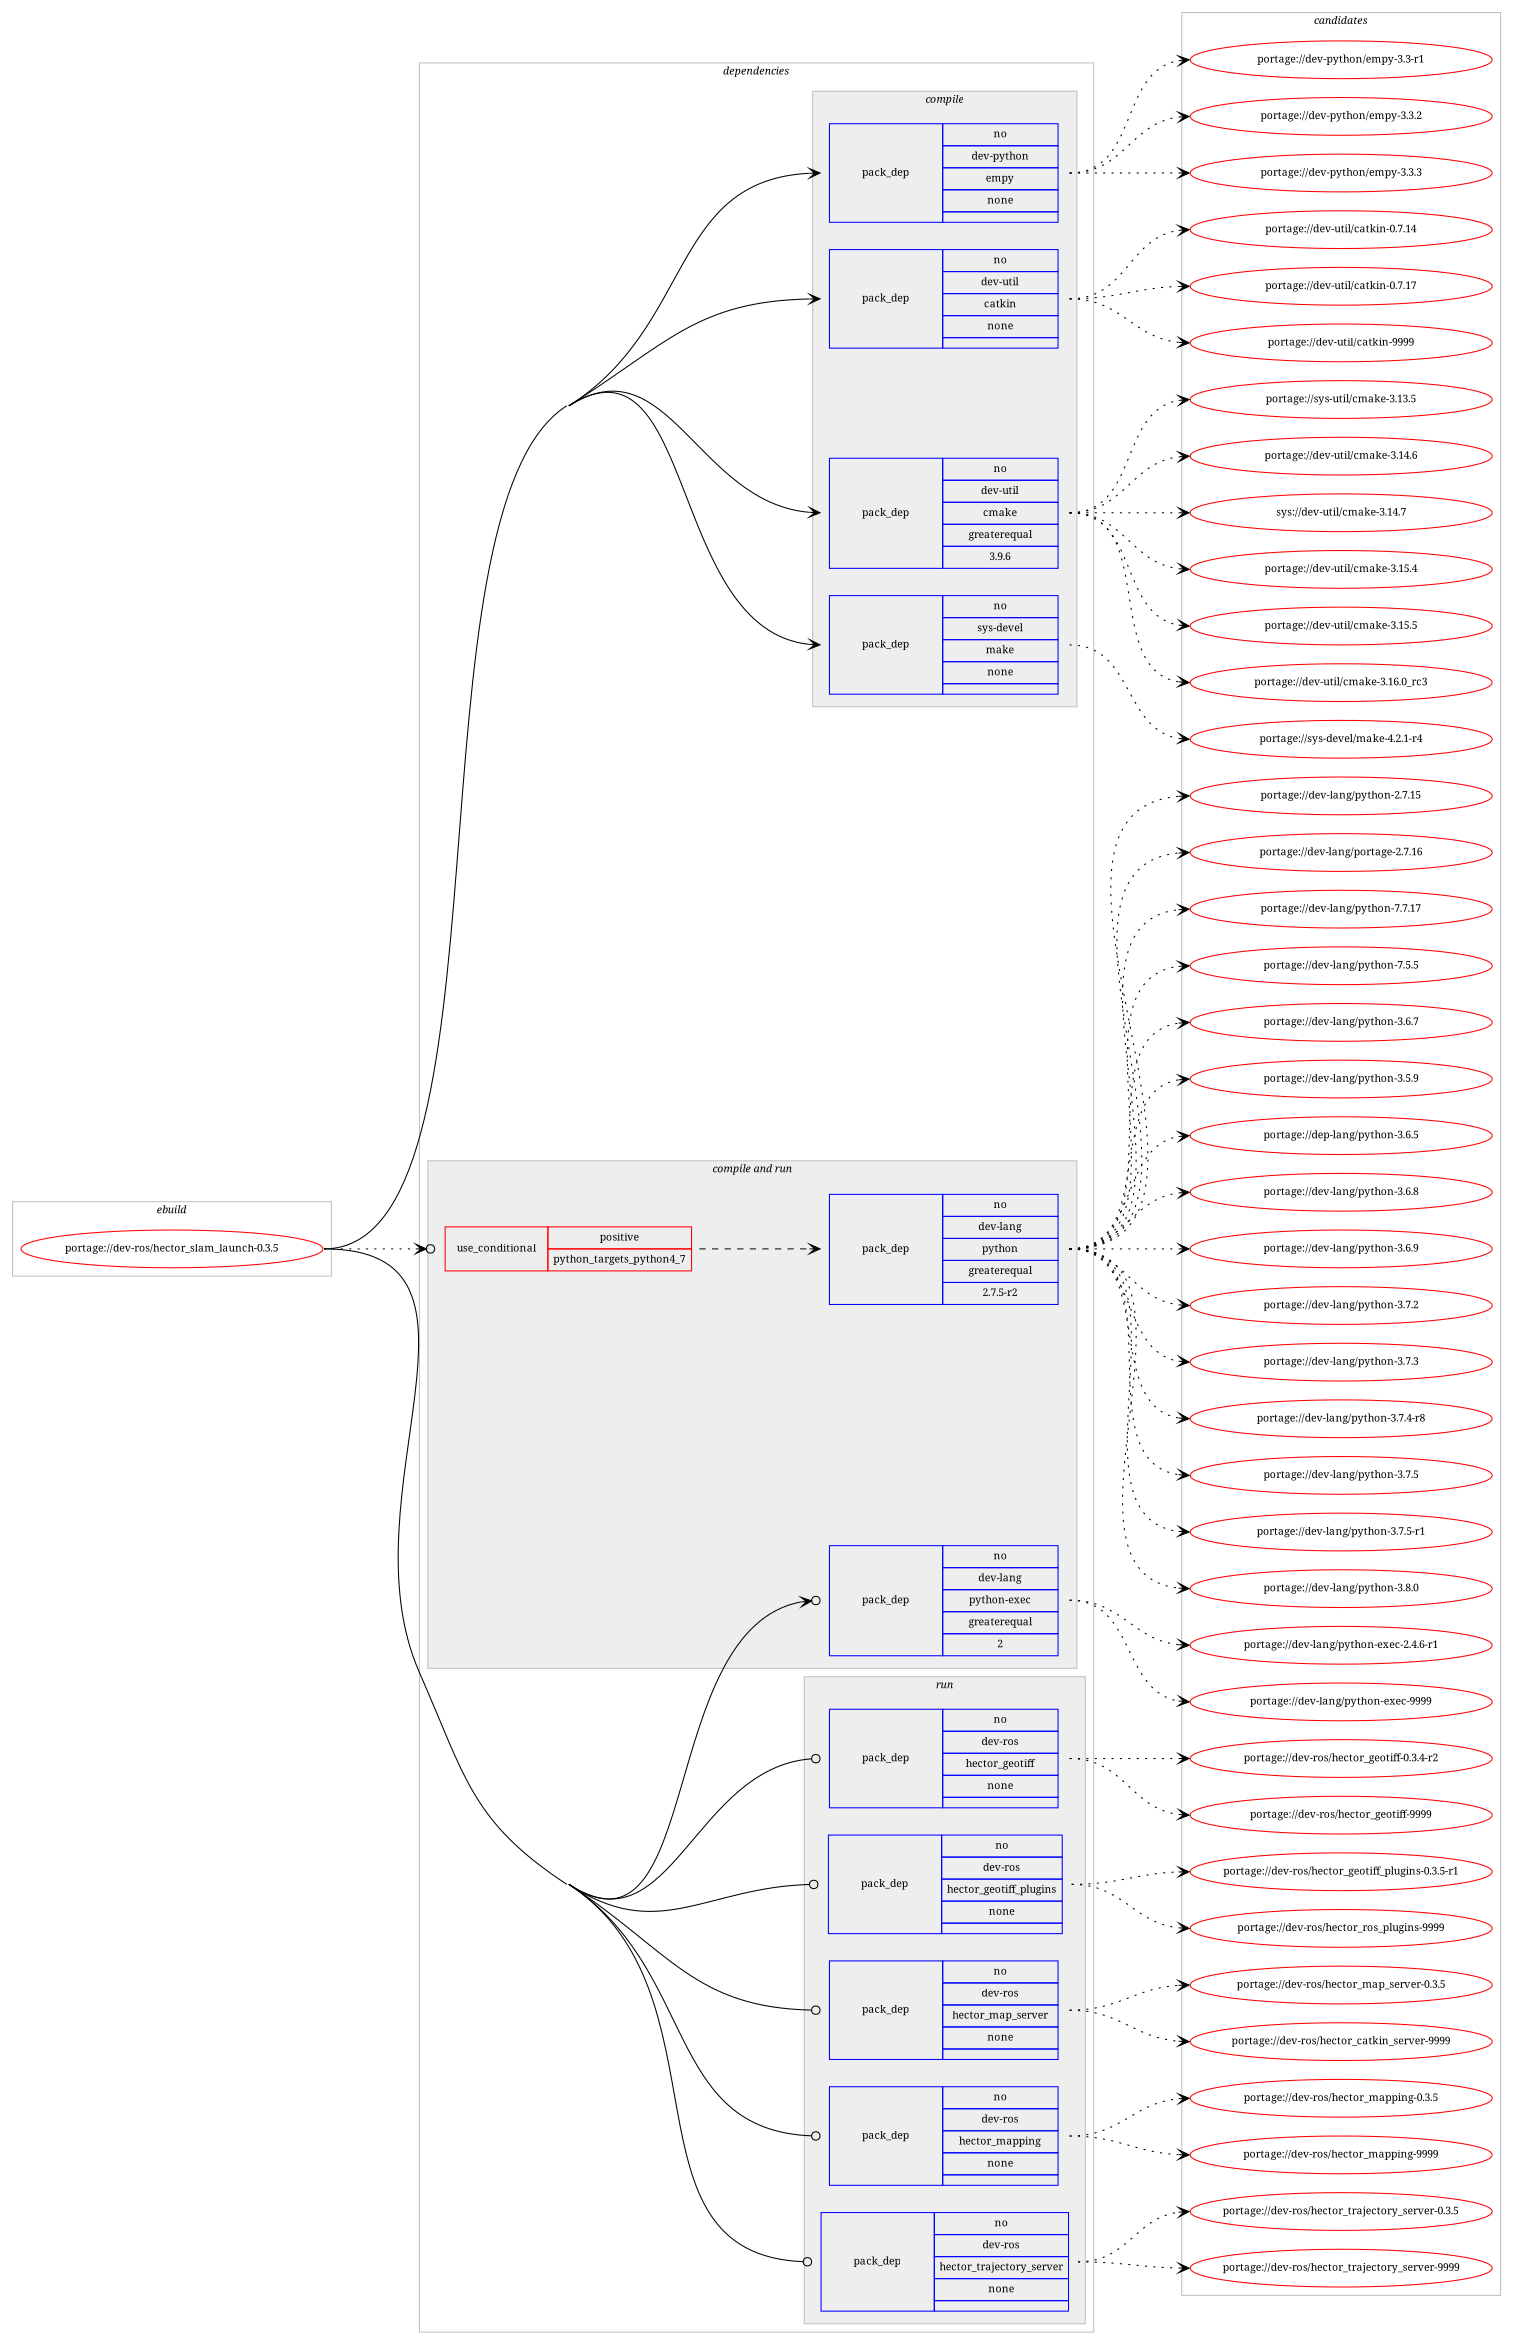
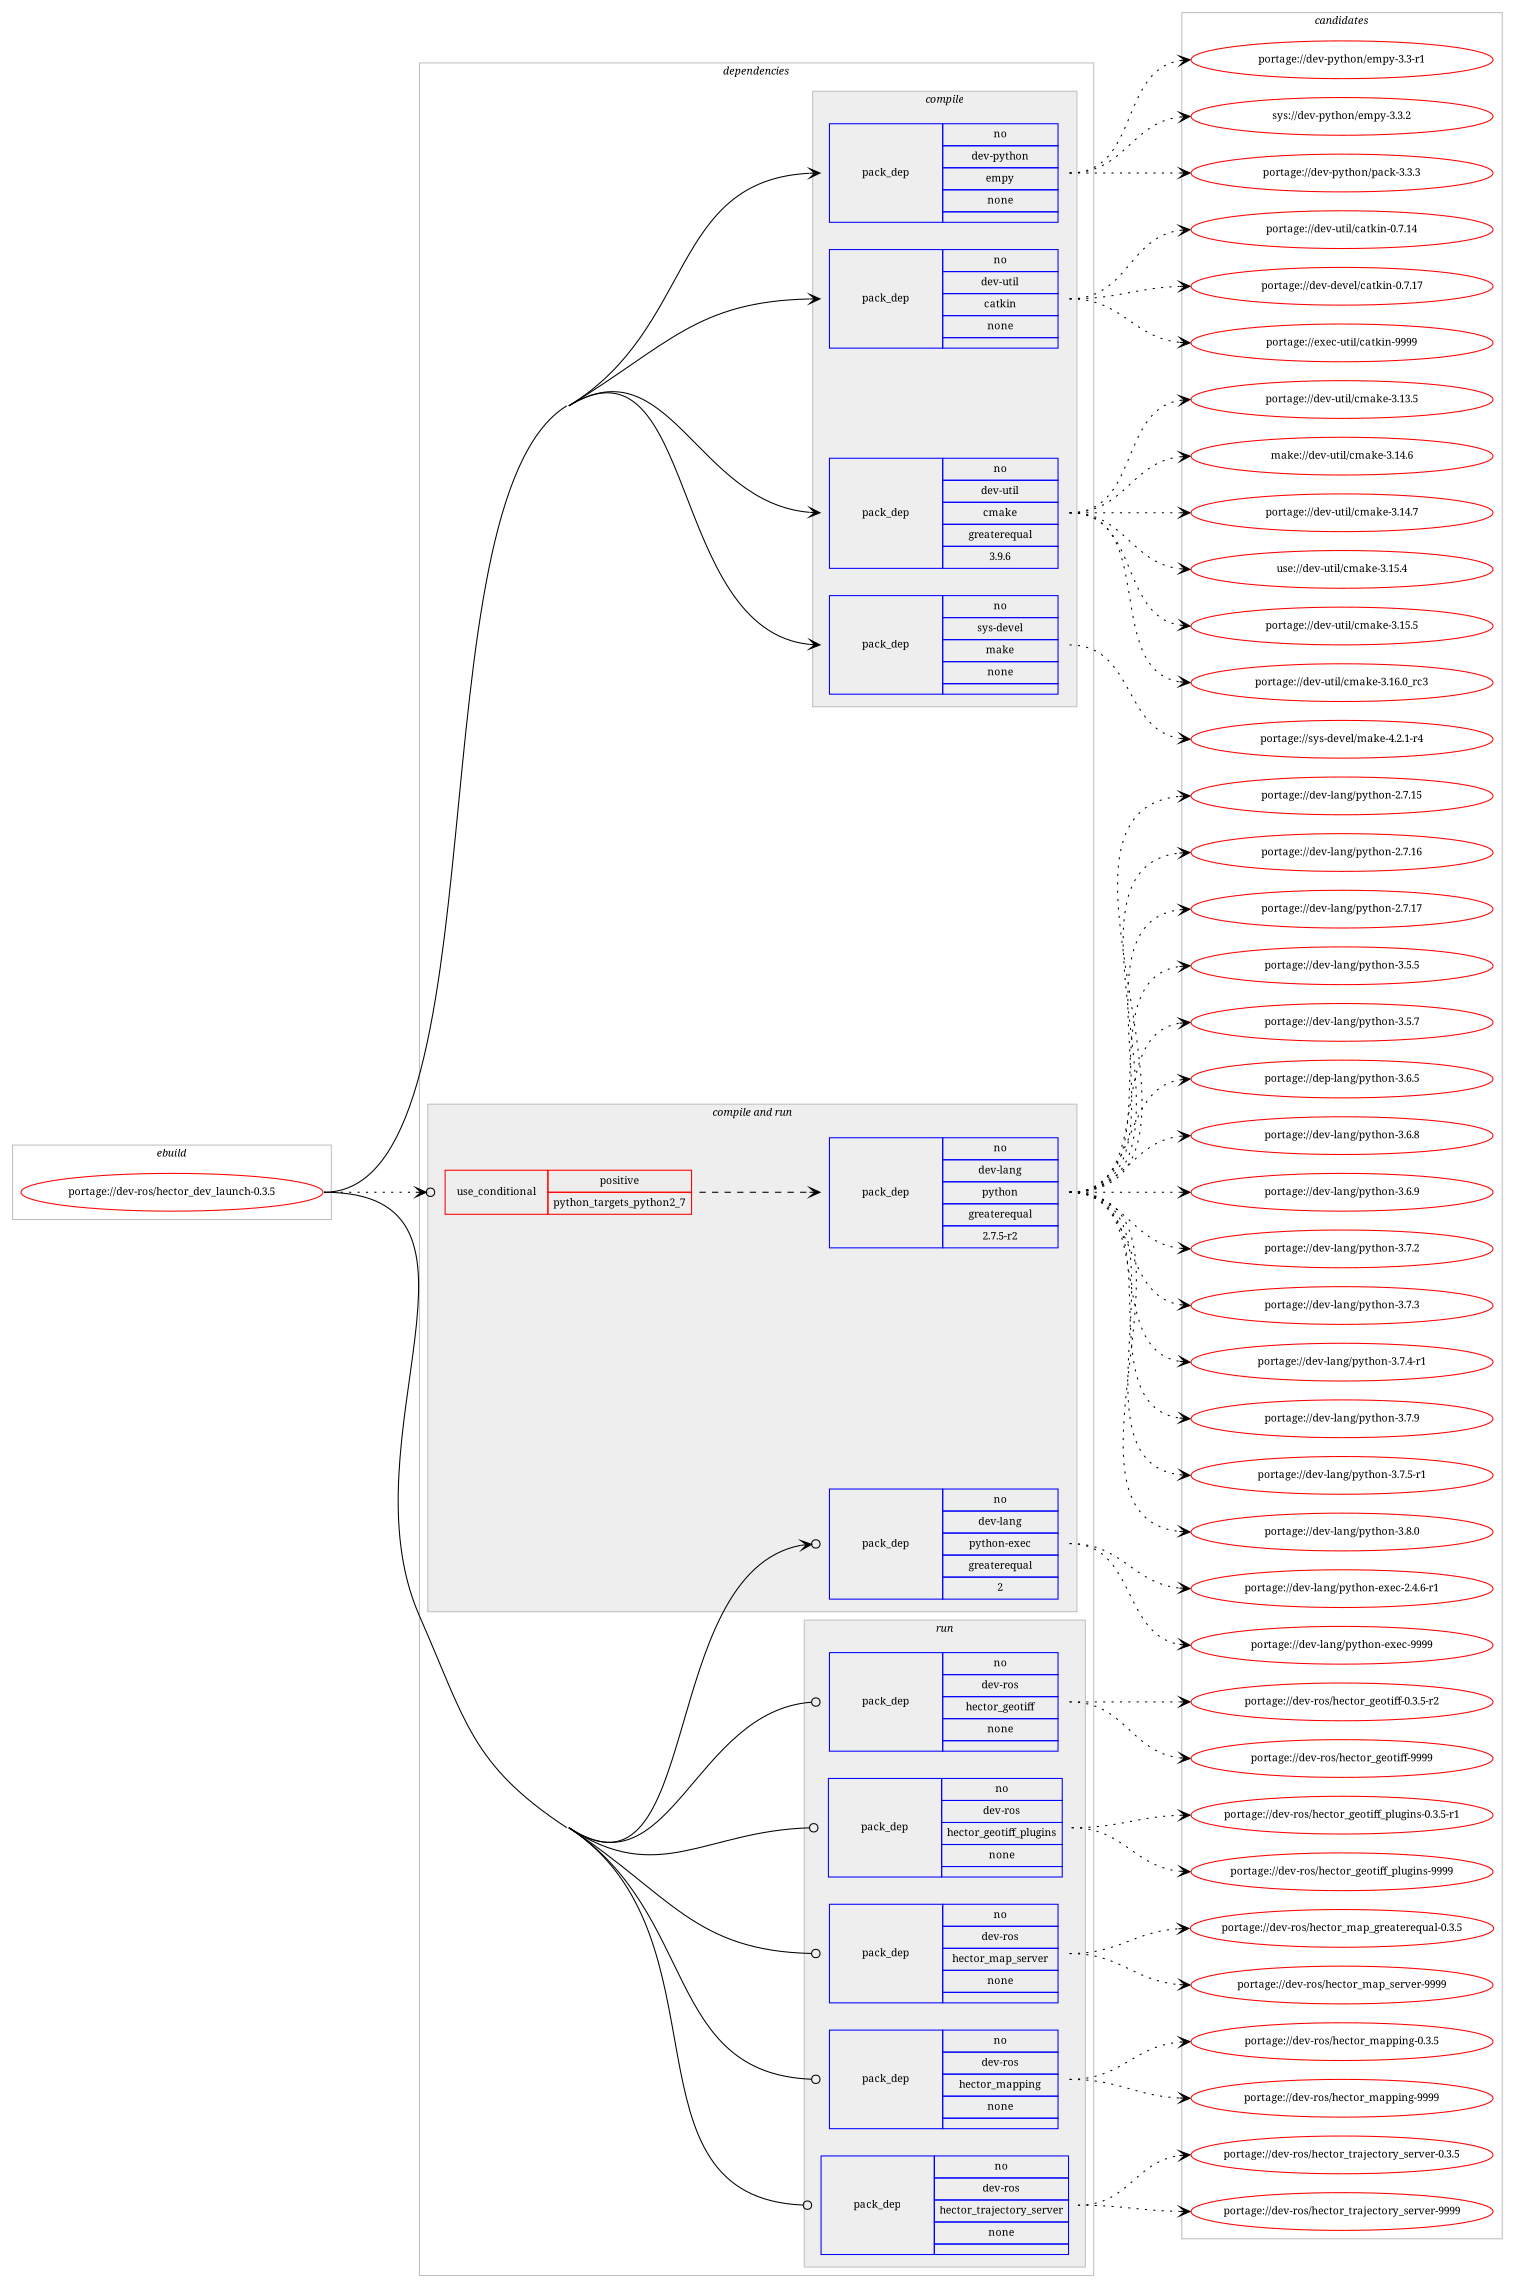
(1341, 116) -> (1342, 116)
(1341, 173) -> (1342, 173)
(1341, 286) -> (1342, 286)
(1341, 343) -> (1342, 343)
(1341, 400) -> (1342, 400)
(1341, 456) -> (1342, 456)
(1341, 513) -> (1342, 513)
(1341, 569) -> (1342, 569)
(1341, 853) -> (1342, 853)
(1341, 909) -> (1342, 909)
(1341, 966) -> (1342, 966)
(1341, 1022) -> (1342, 1022)
(1341, 1079) -> none
(172, 1249) -> (172, 1192)
(620, 1259) -> (620, 1203)
(1341, 1419) -> (1342, 1362)
(1341, 1475) -> (1342, 1419)
(1341, 1759) -> (1342, 1702)
(1341, 1928) -> (1342, 1872)
(1341, 1985) -> (1342, 1928)
(1341, 2042) -> (1342, 1985)
